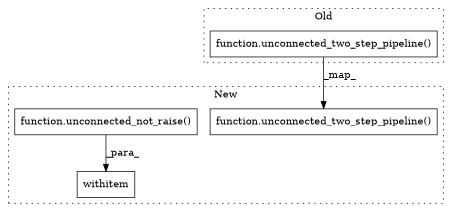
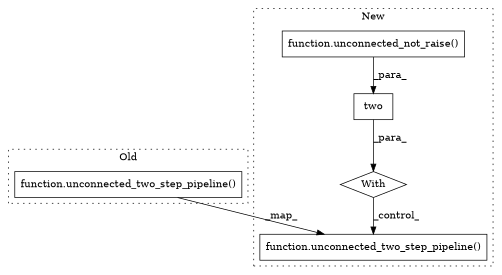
(106, 185) -> (373, 107)
none -> (373, 185)
